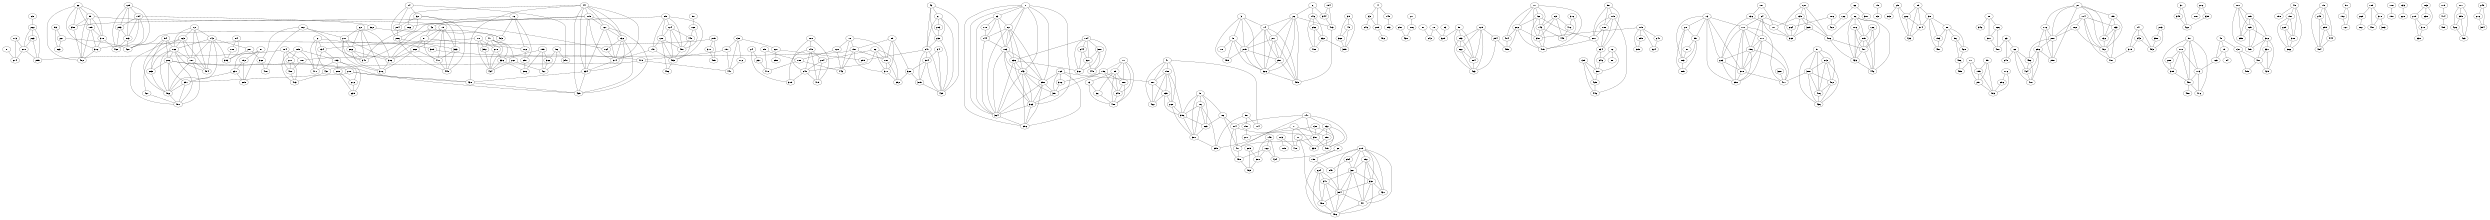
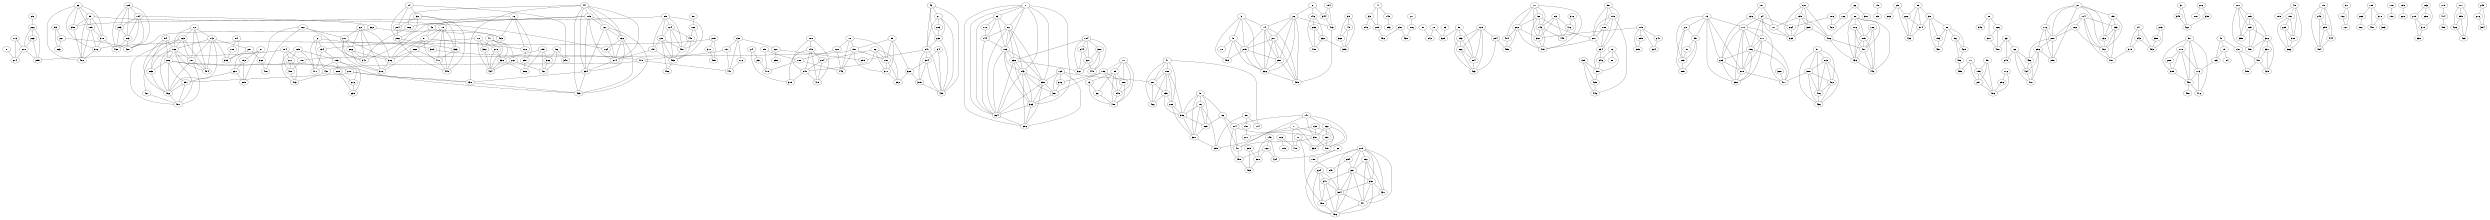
none -> (1392, 33)
